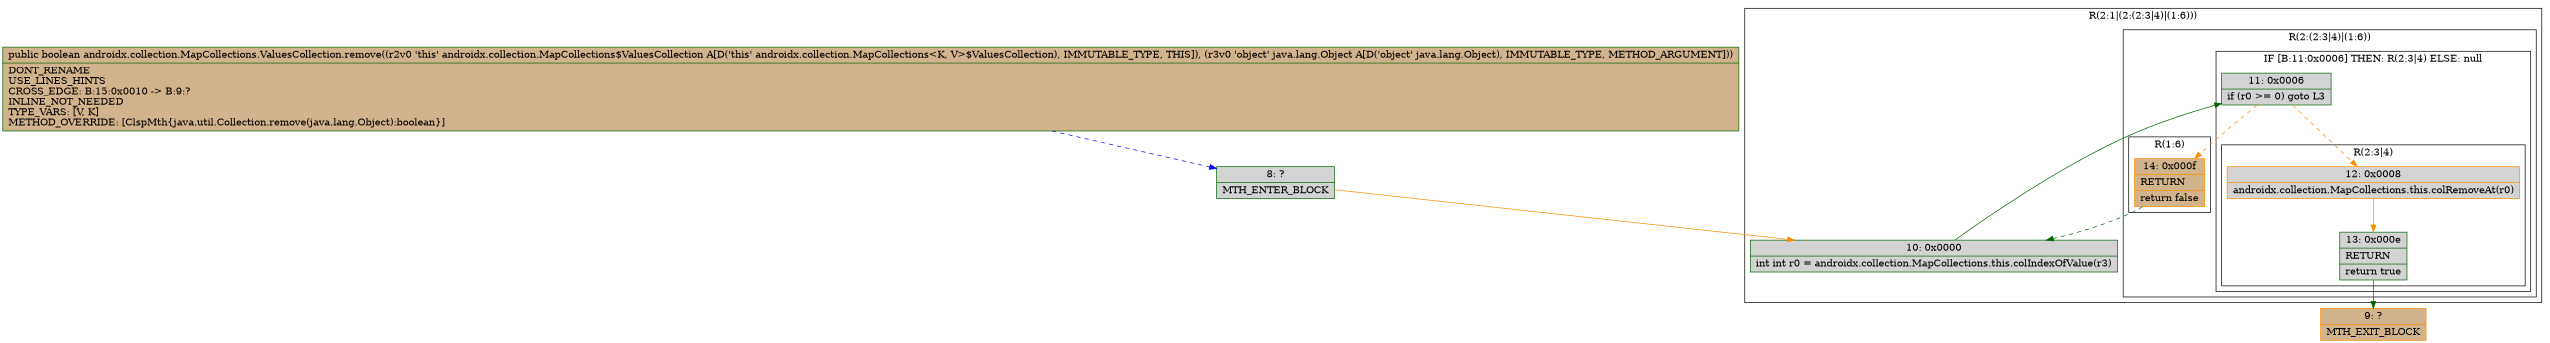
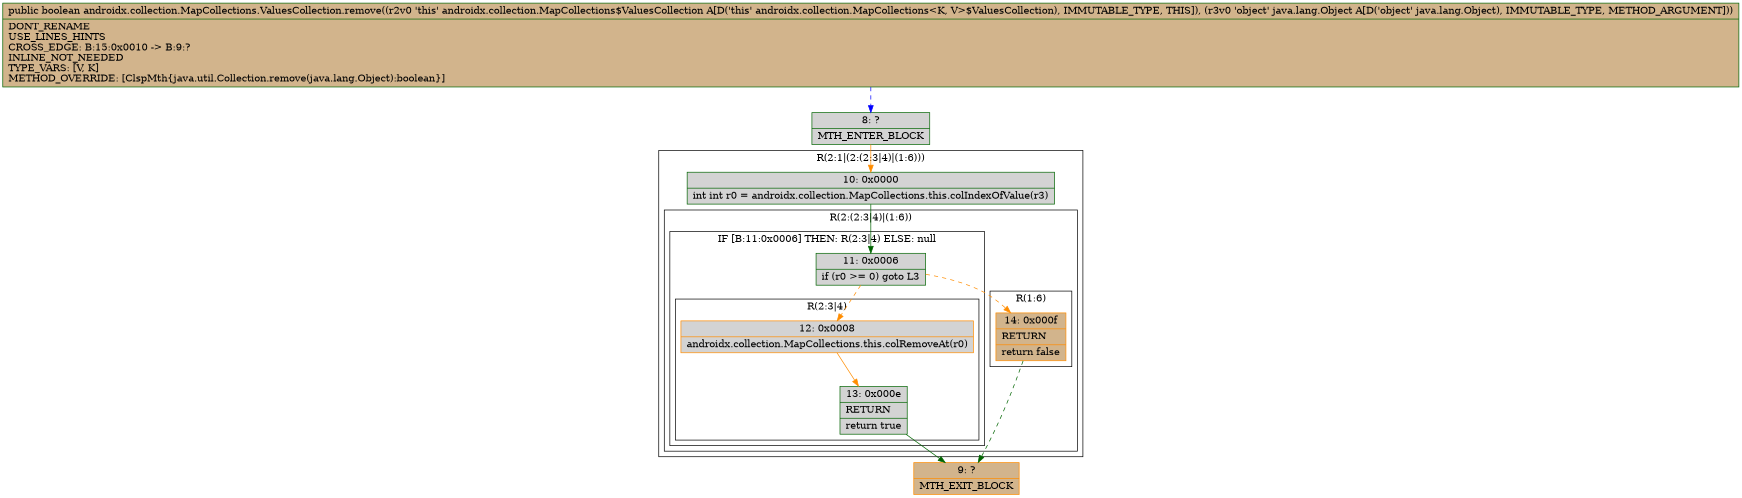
(2099, 226) -> (1004, 409)
